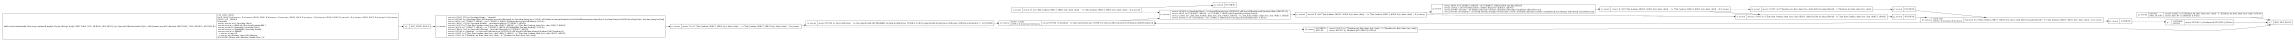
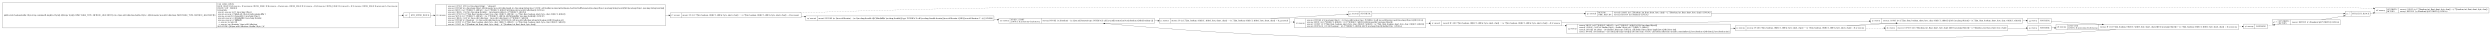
none -> (1478, 14)
(1140, 19) -> (1156, 21)
(1844, 29) -> (2372, 13)
